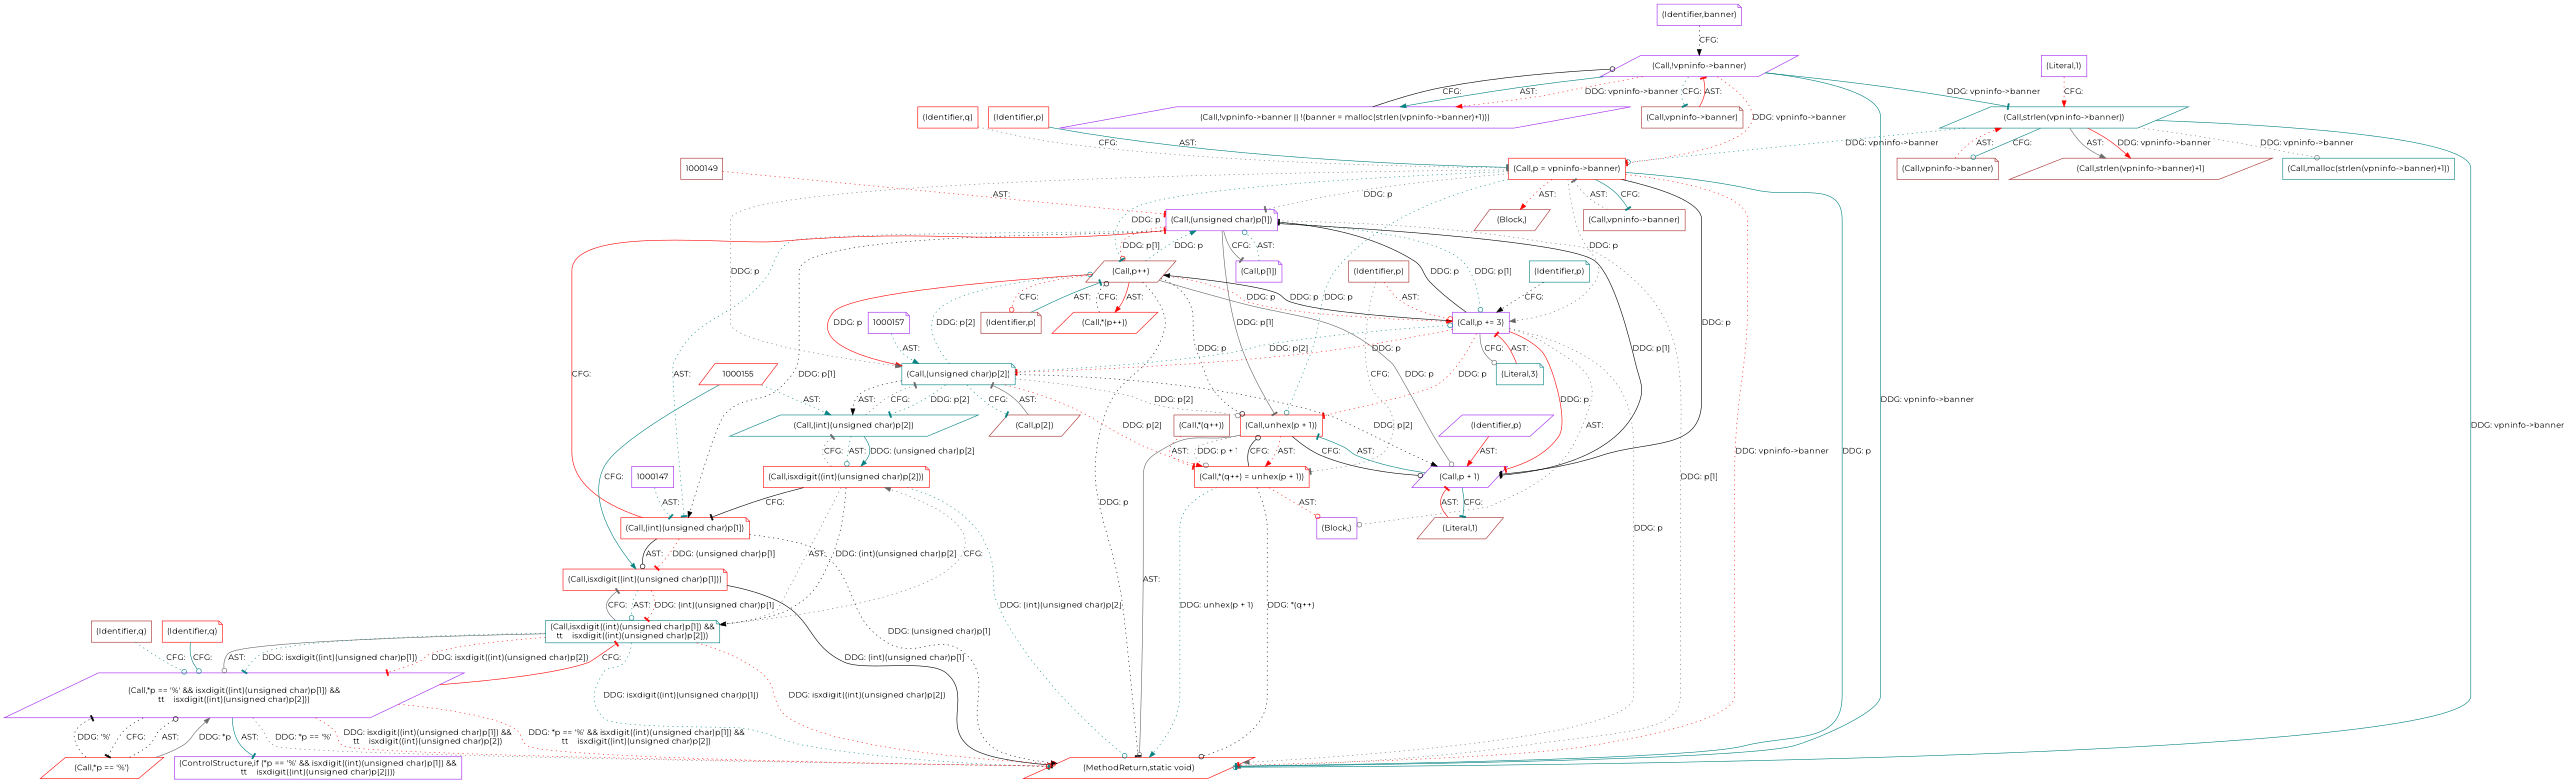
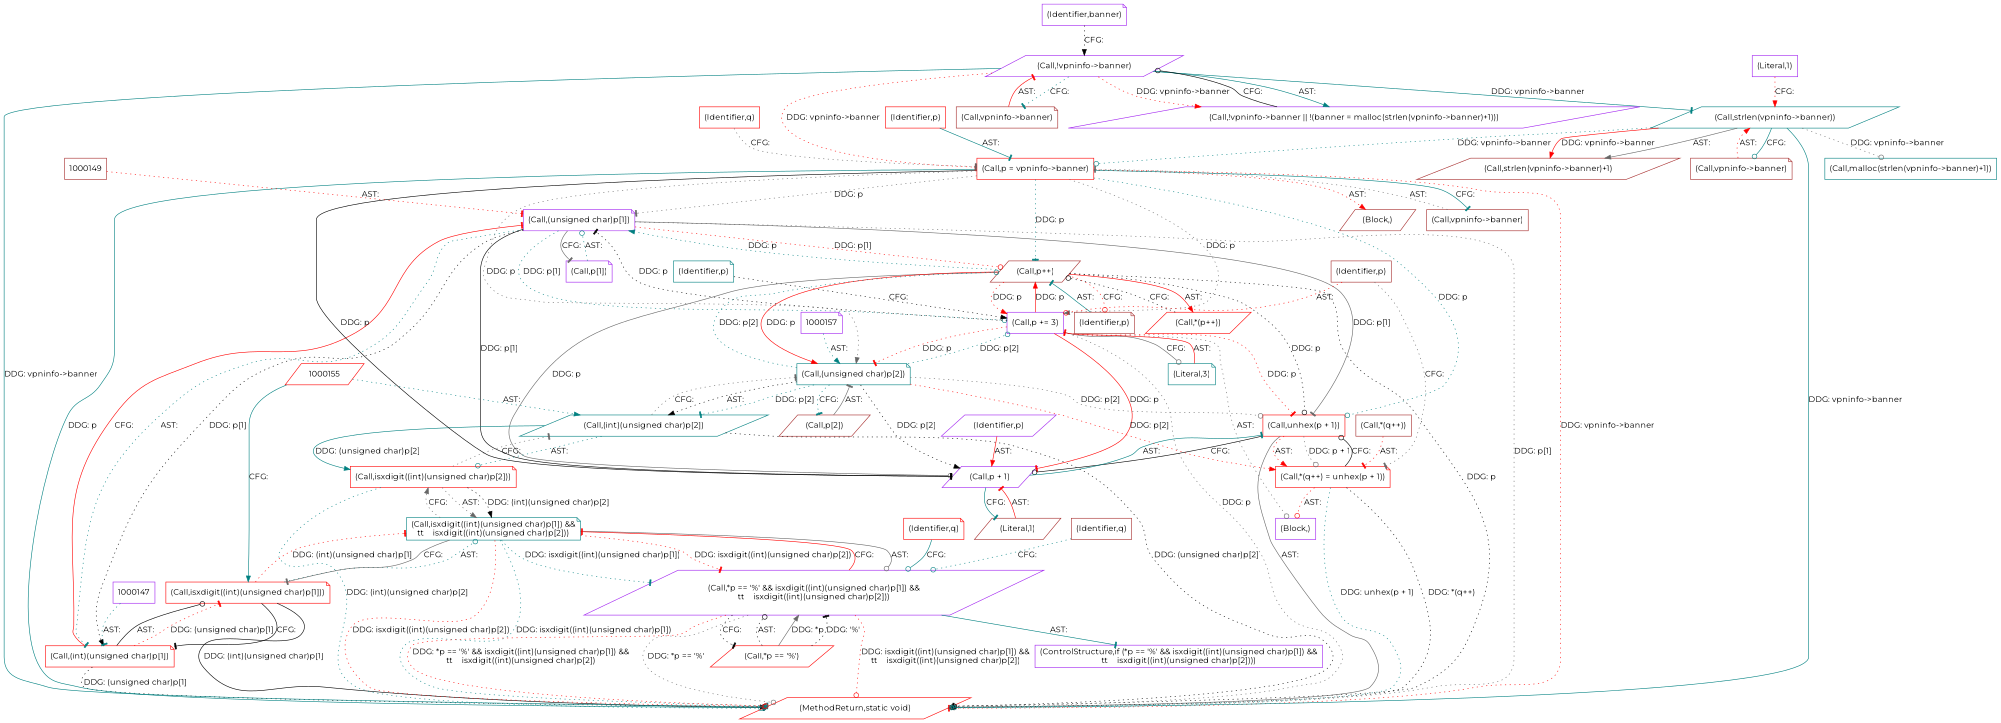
(1385, 246) -> (746, 301)
(1309, 306) -> (1035, 300)
(758, 501) -> (245, 644)
none -> (1198, 602)
